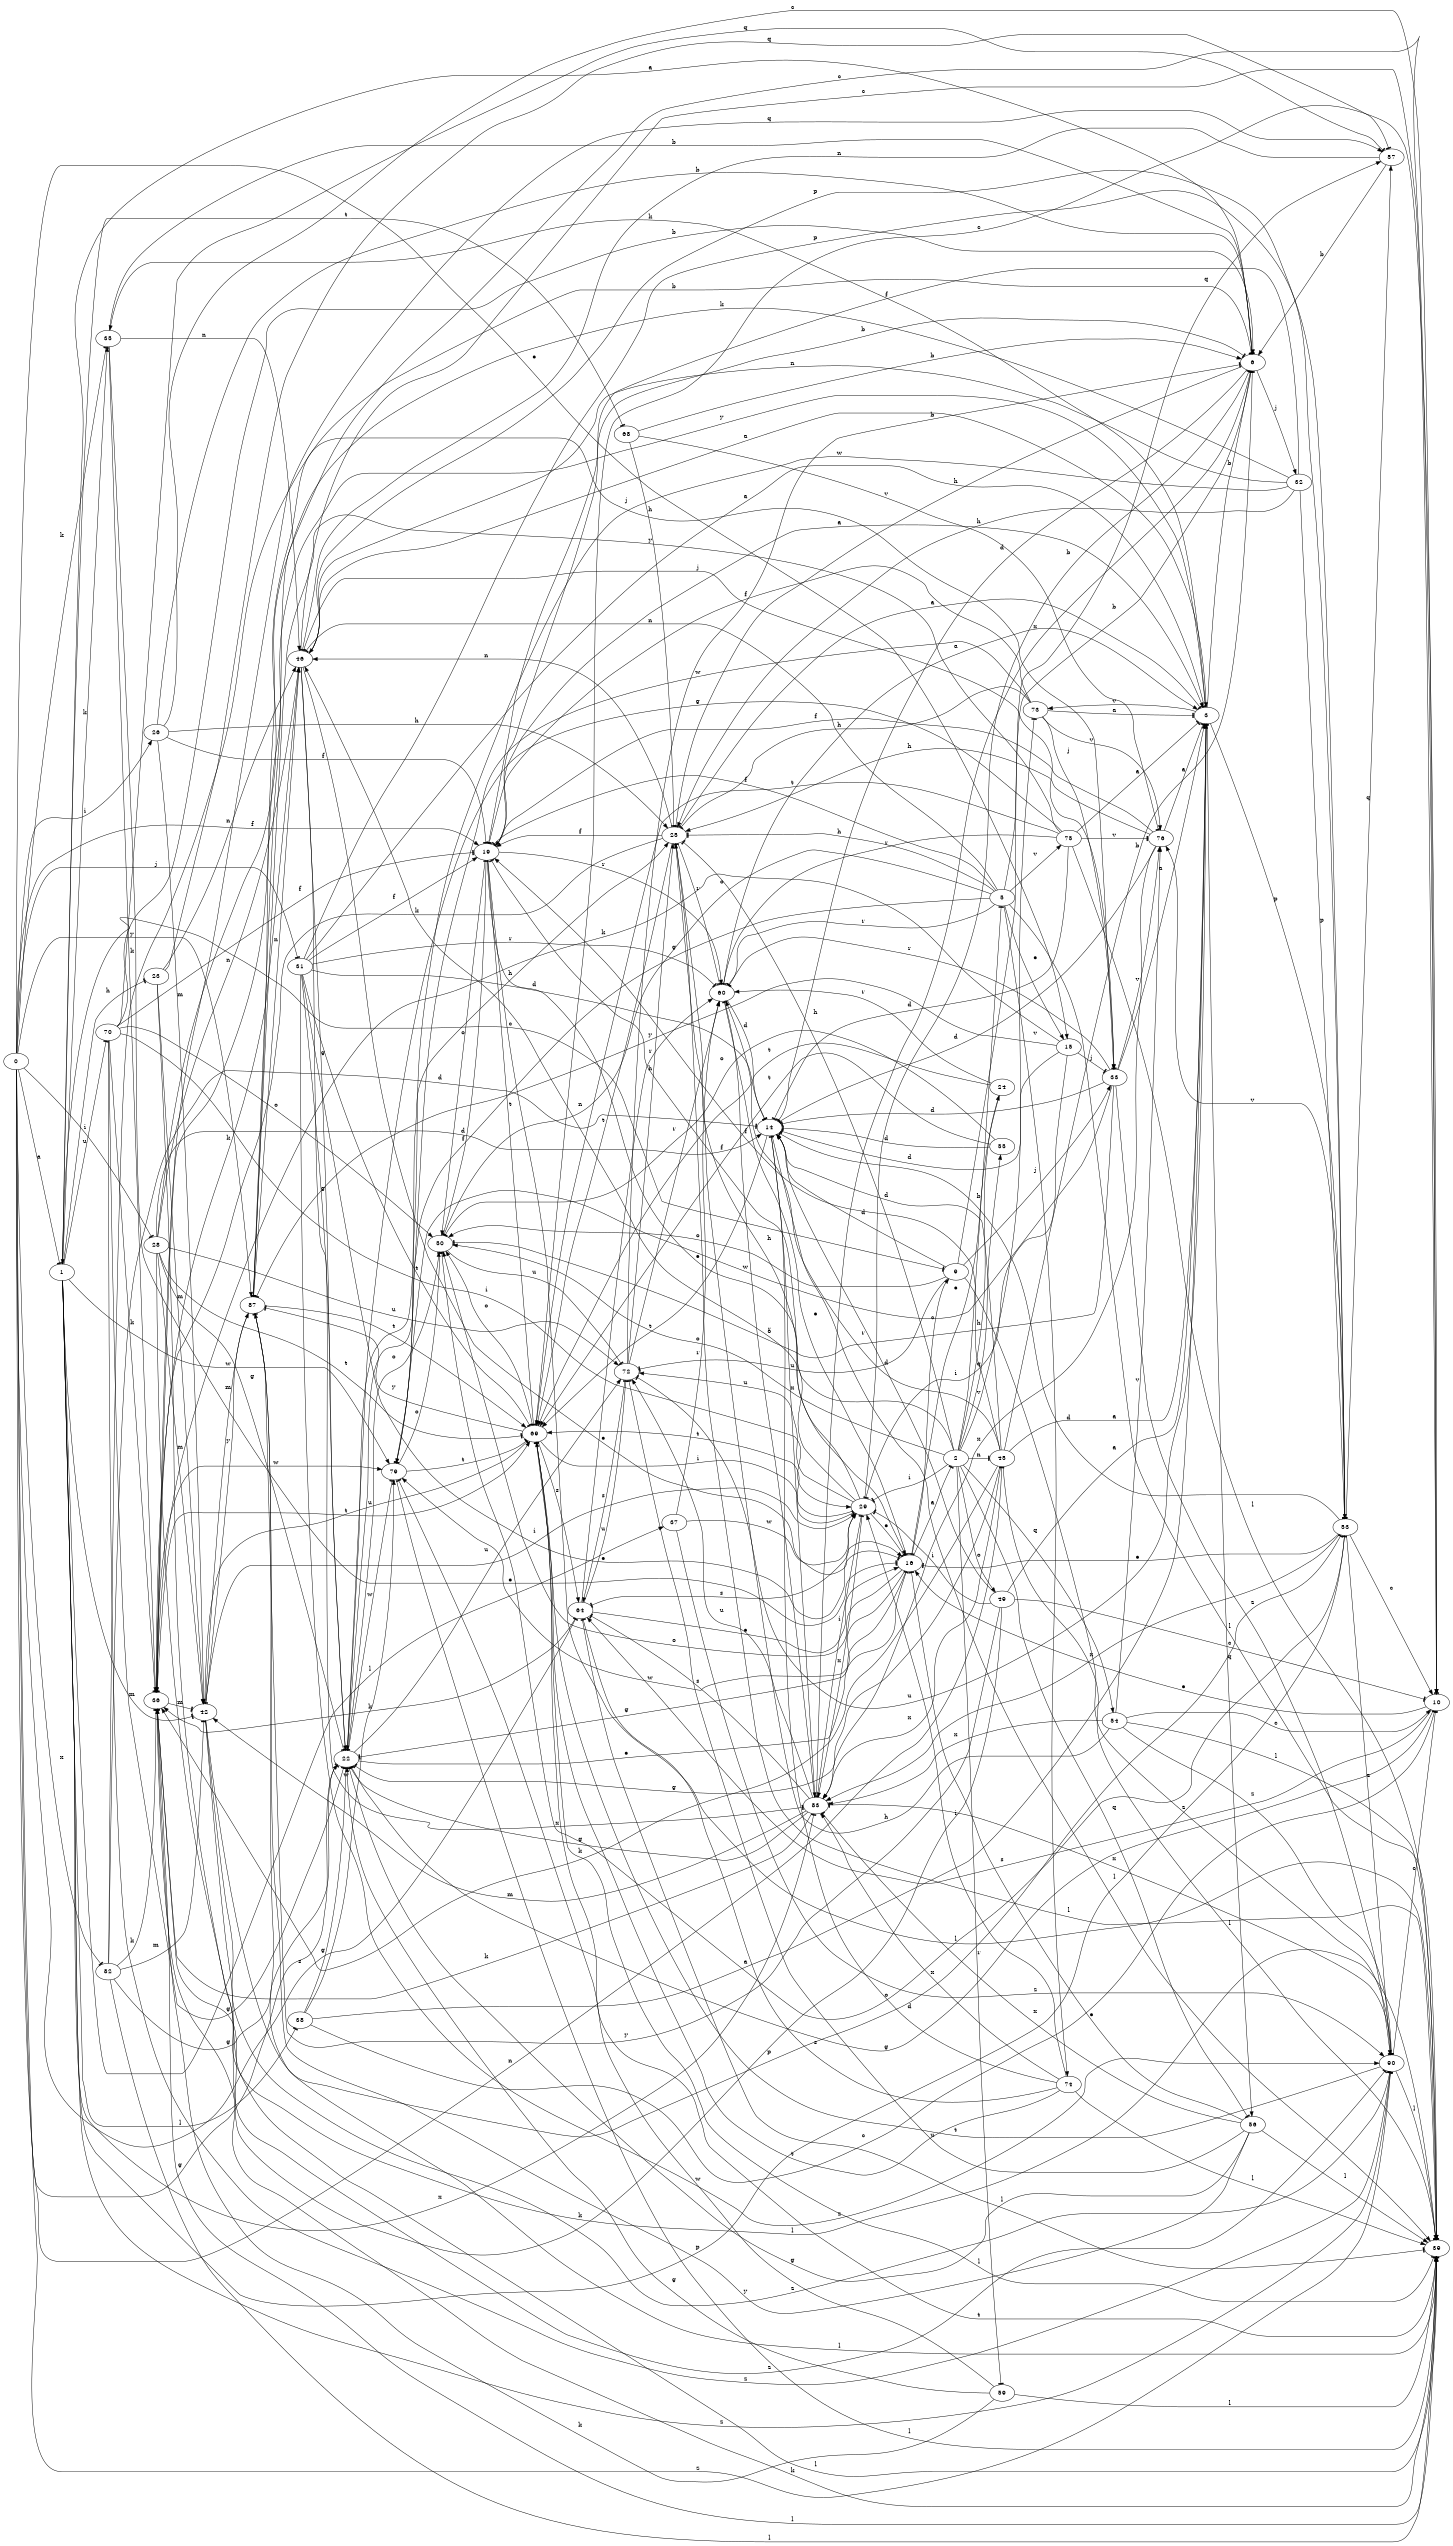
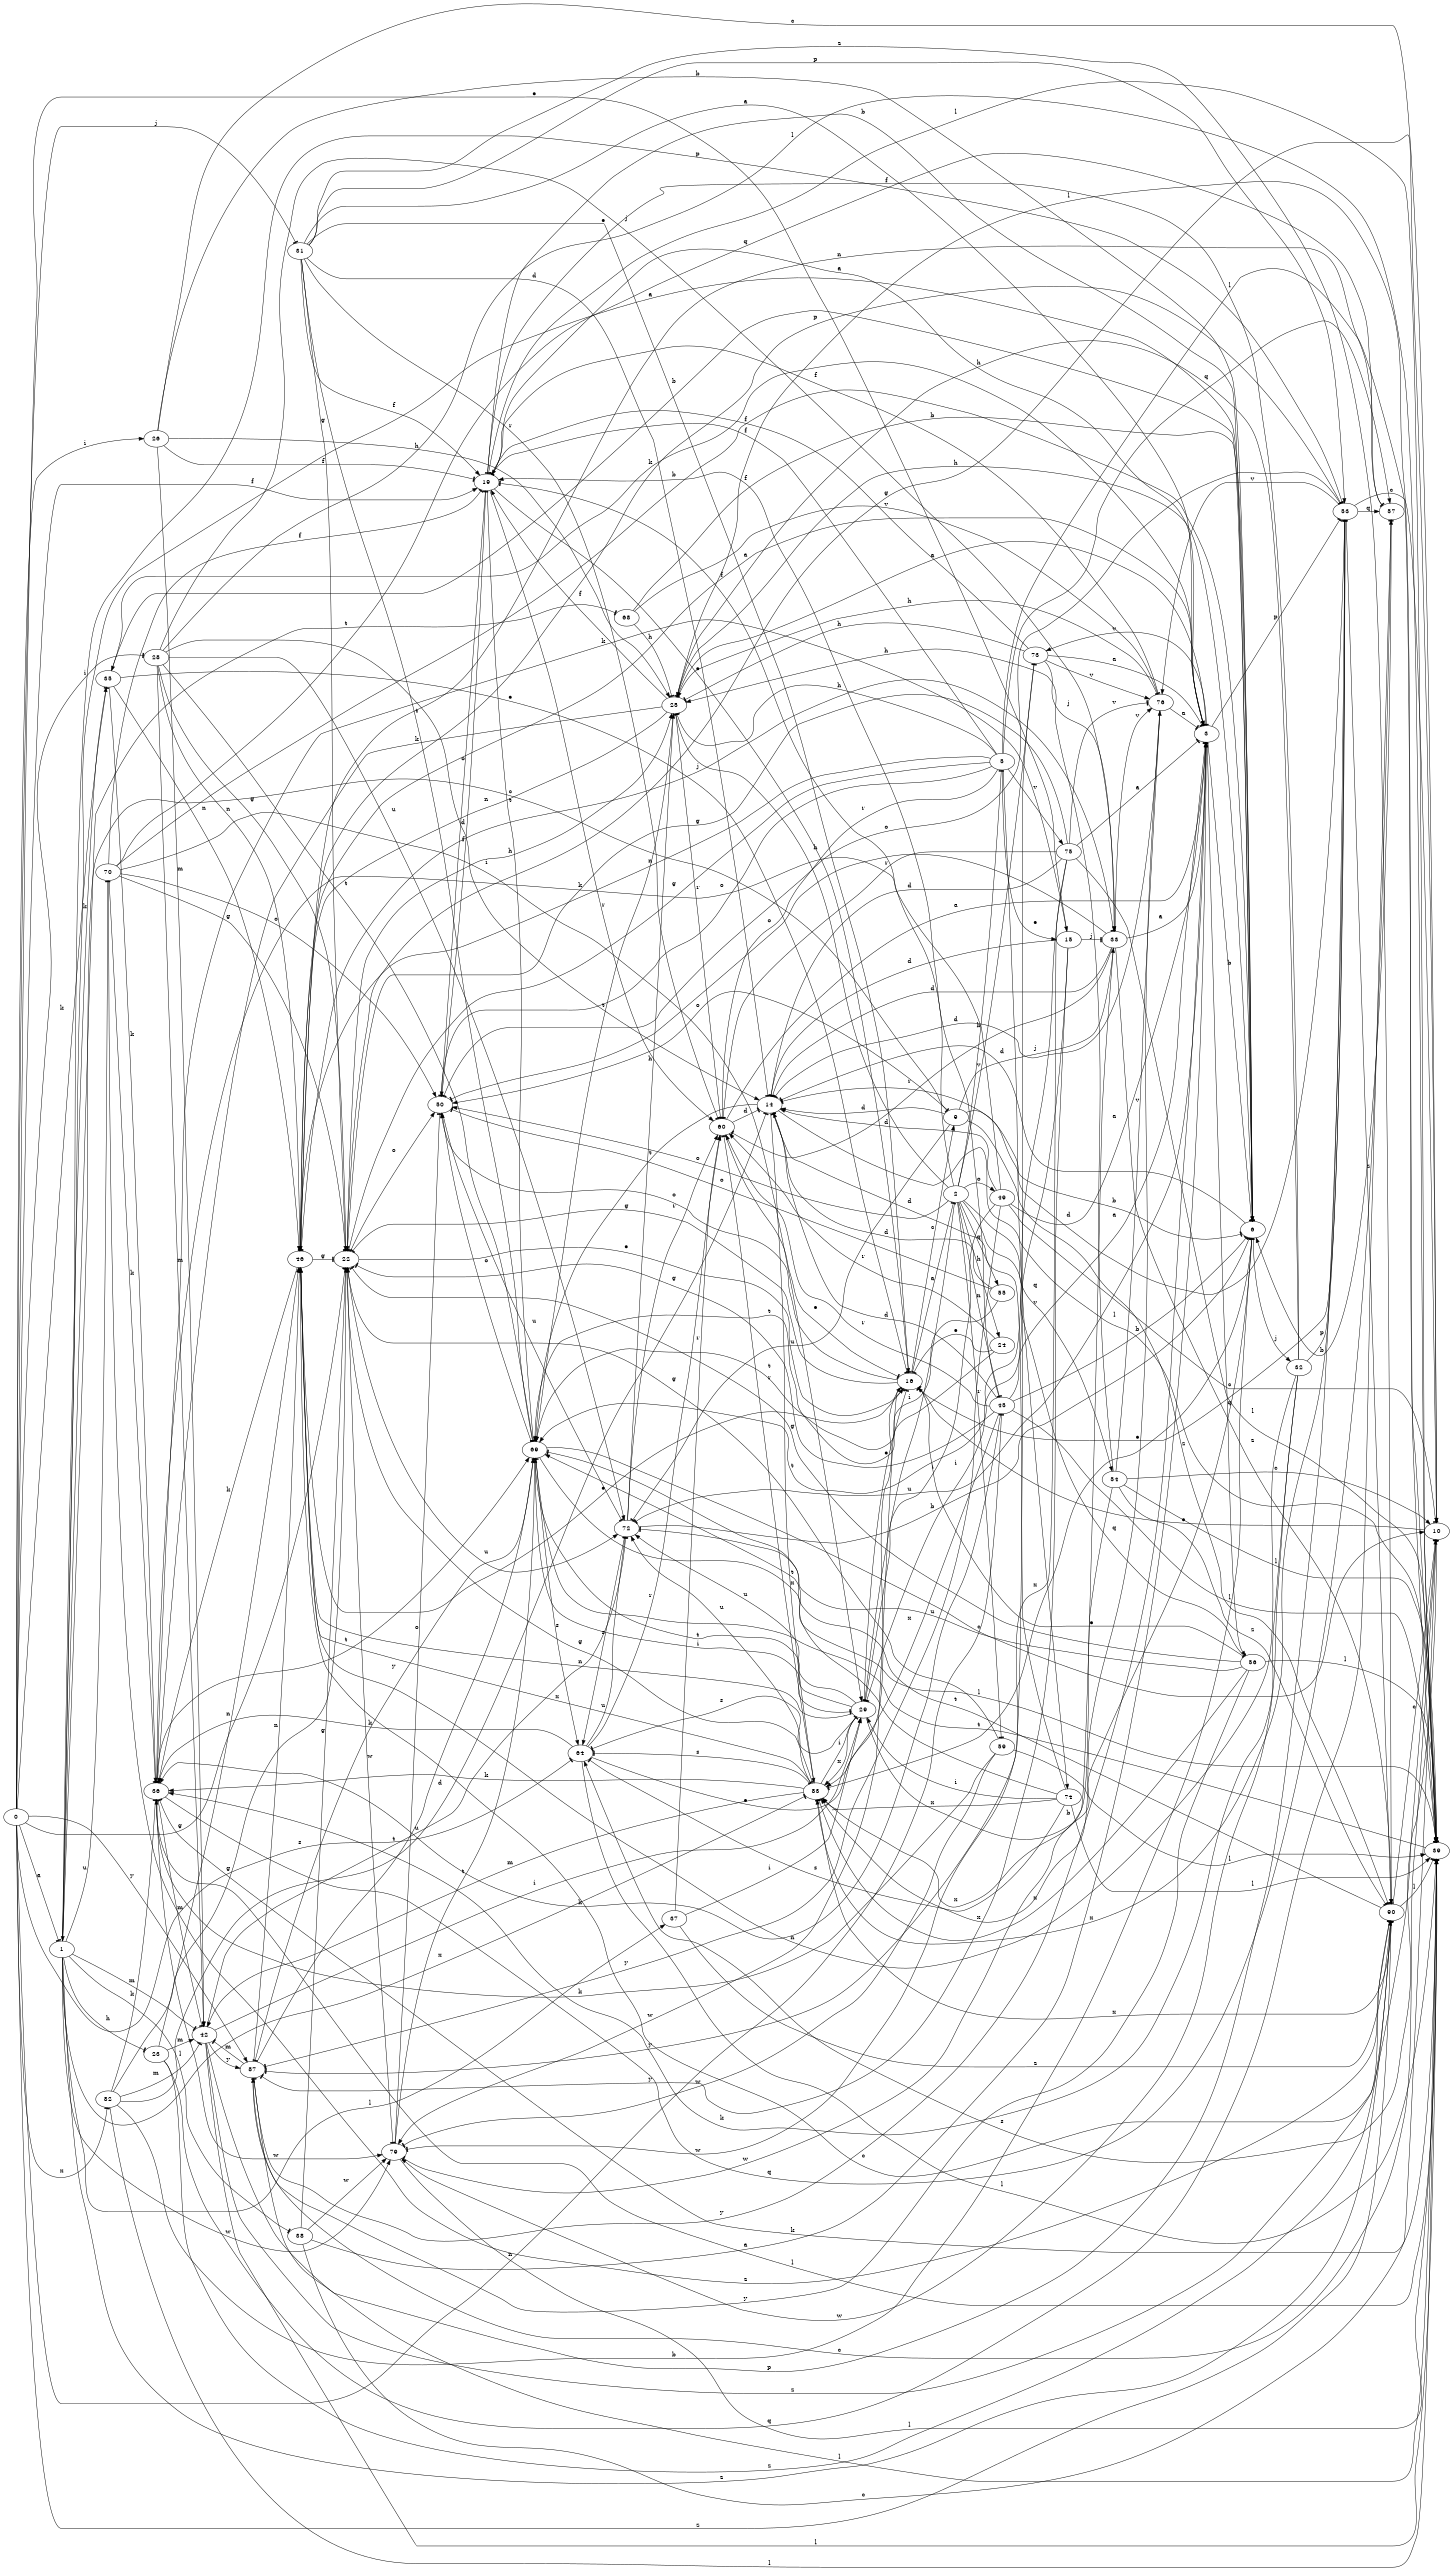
(726, 1187) -> none
(770, 1522) -> (770, 1868)
(294, 1527) -> (448, 1816)
